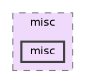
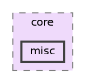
(43, 23) -> (43, 23)
